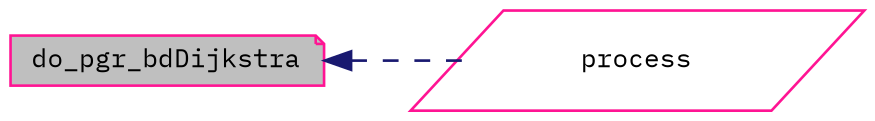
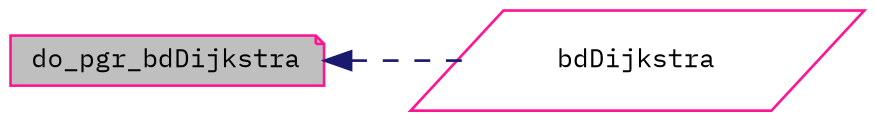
(637, 61) -> (637, 61)
